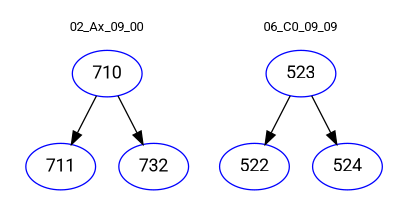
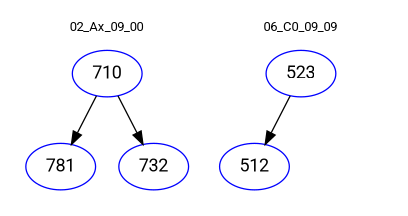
(61, 167) -> (61, 167)
(254, 167) -> (254, 167)
(347, 167) -> none
